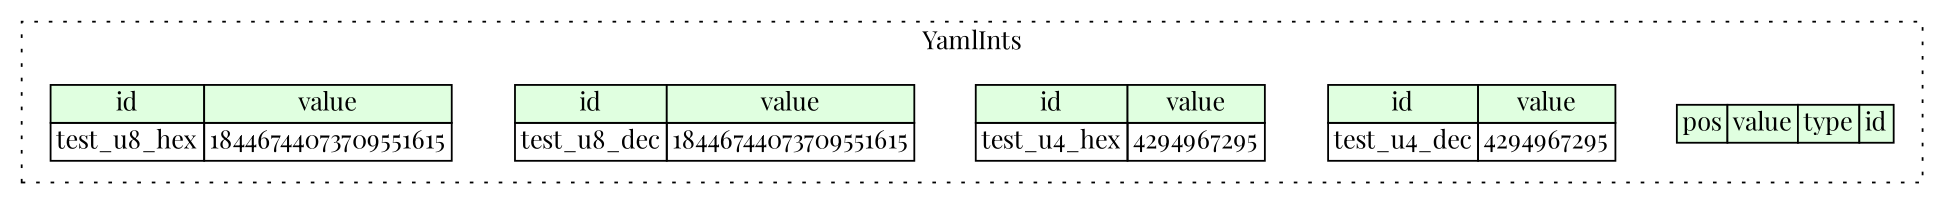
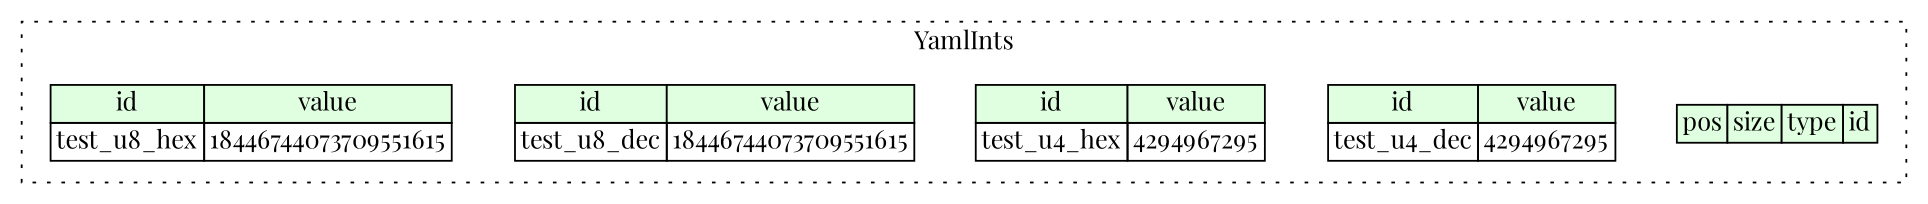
(1763, 123) -> (1755, 123)
